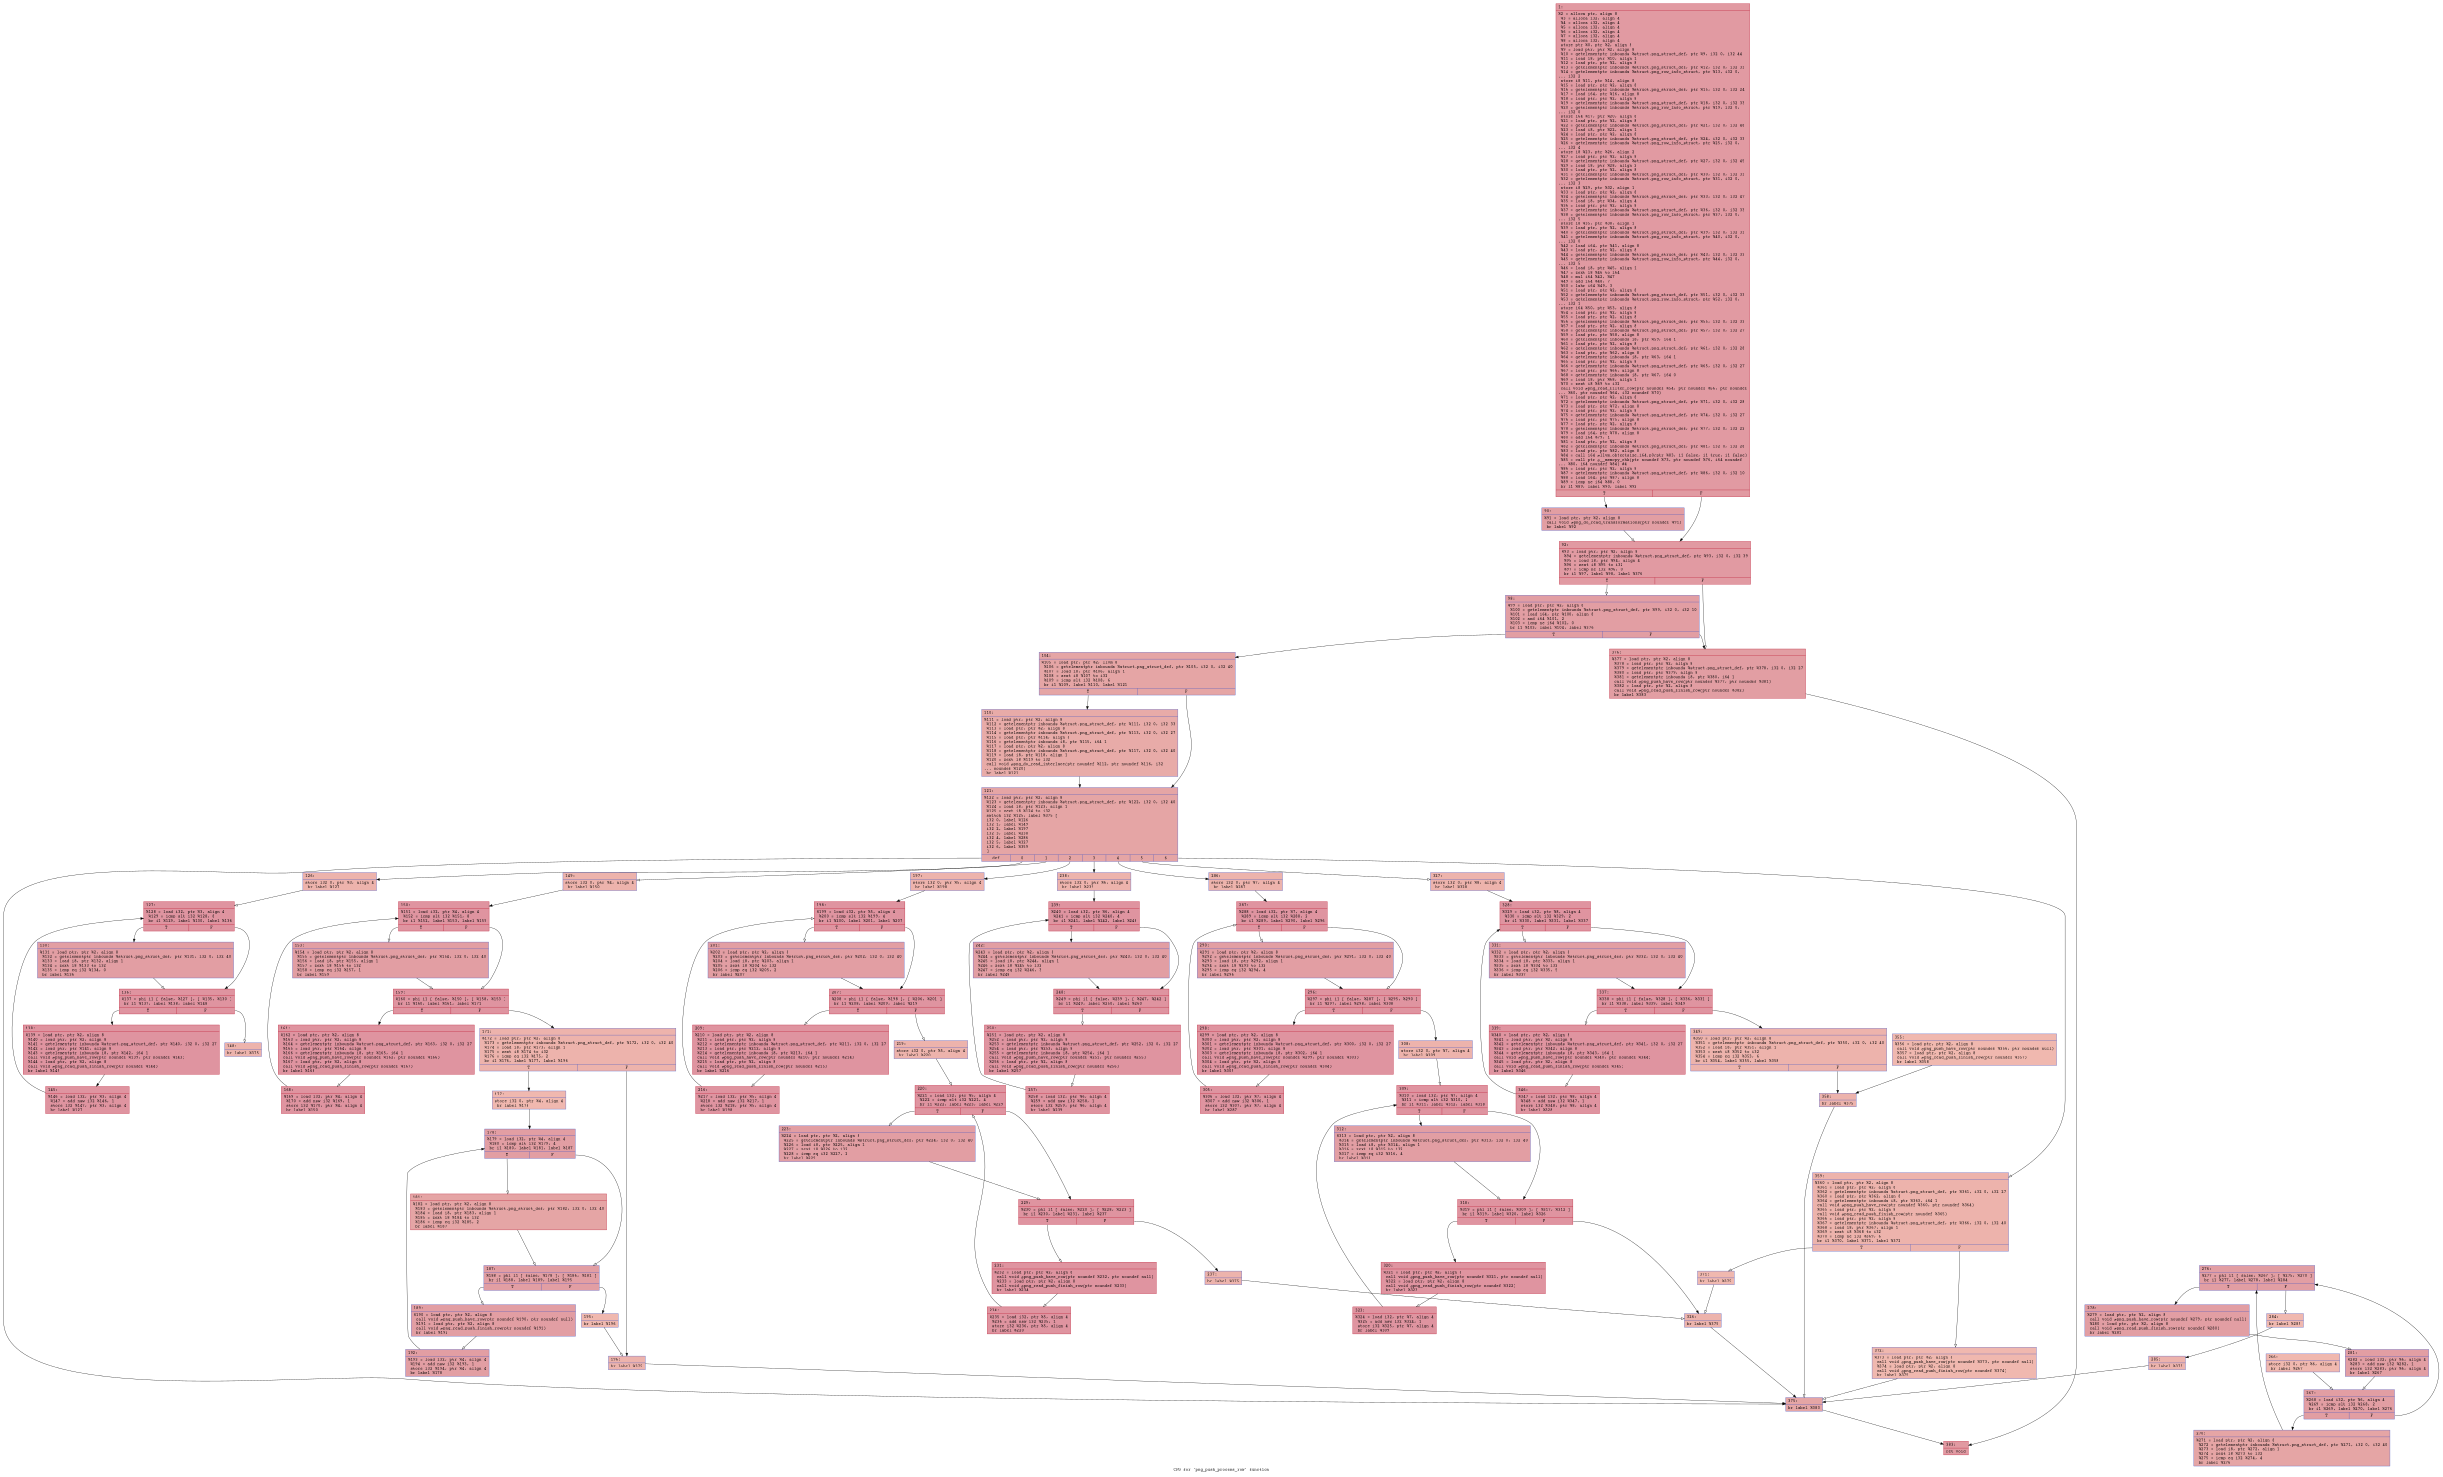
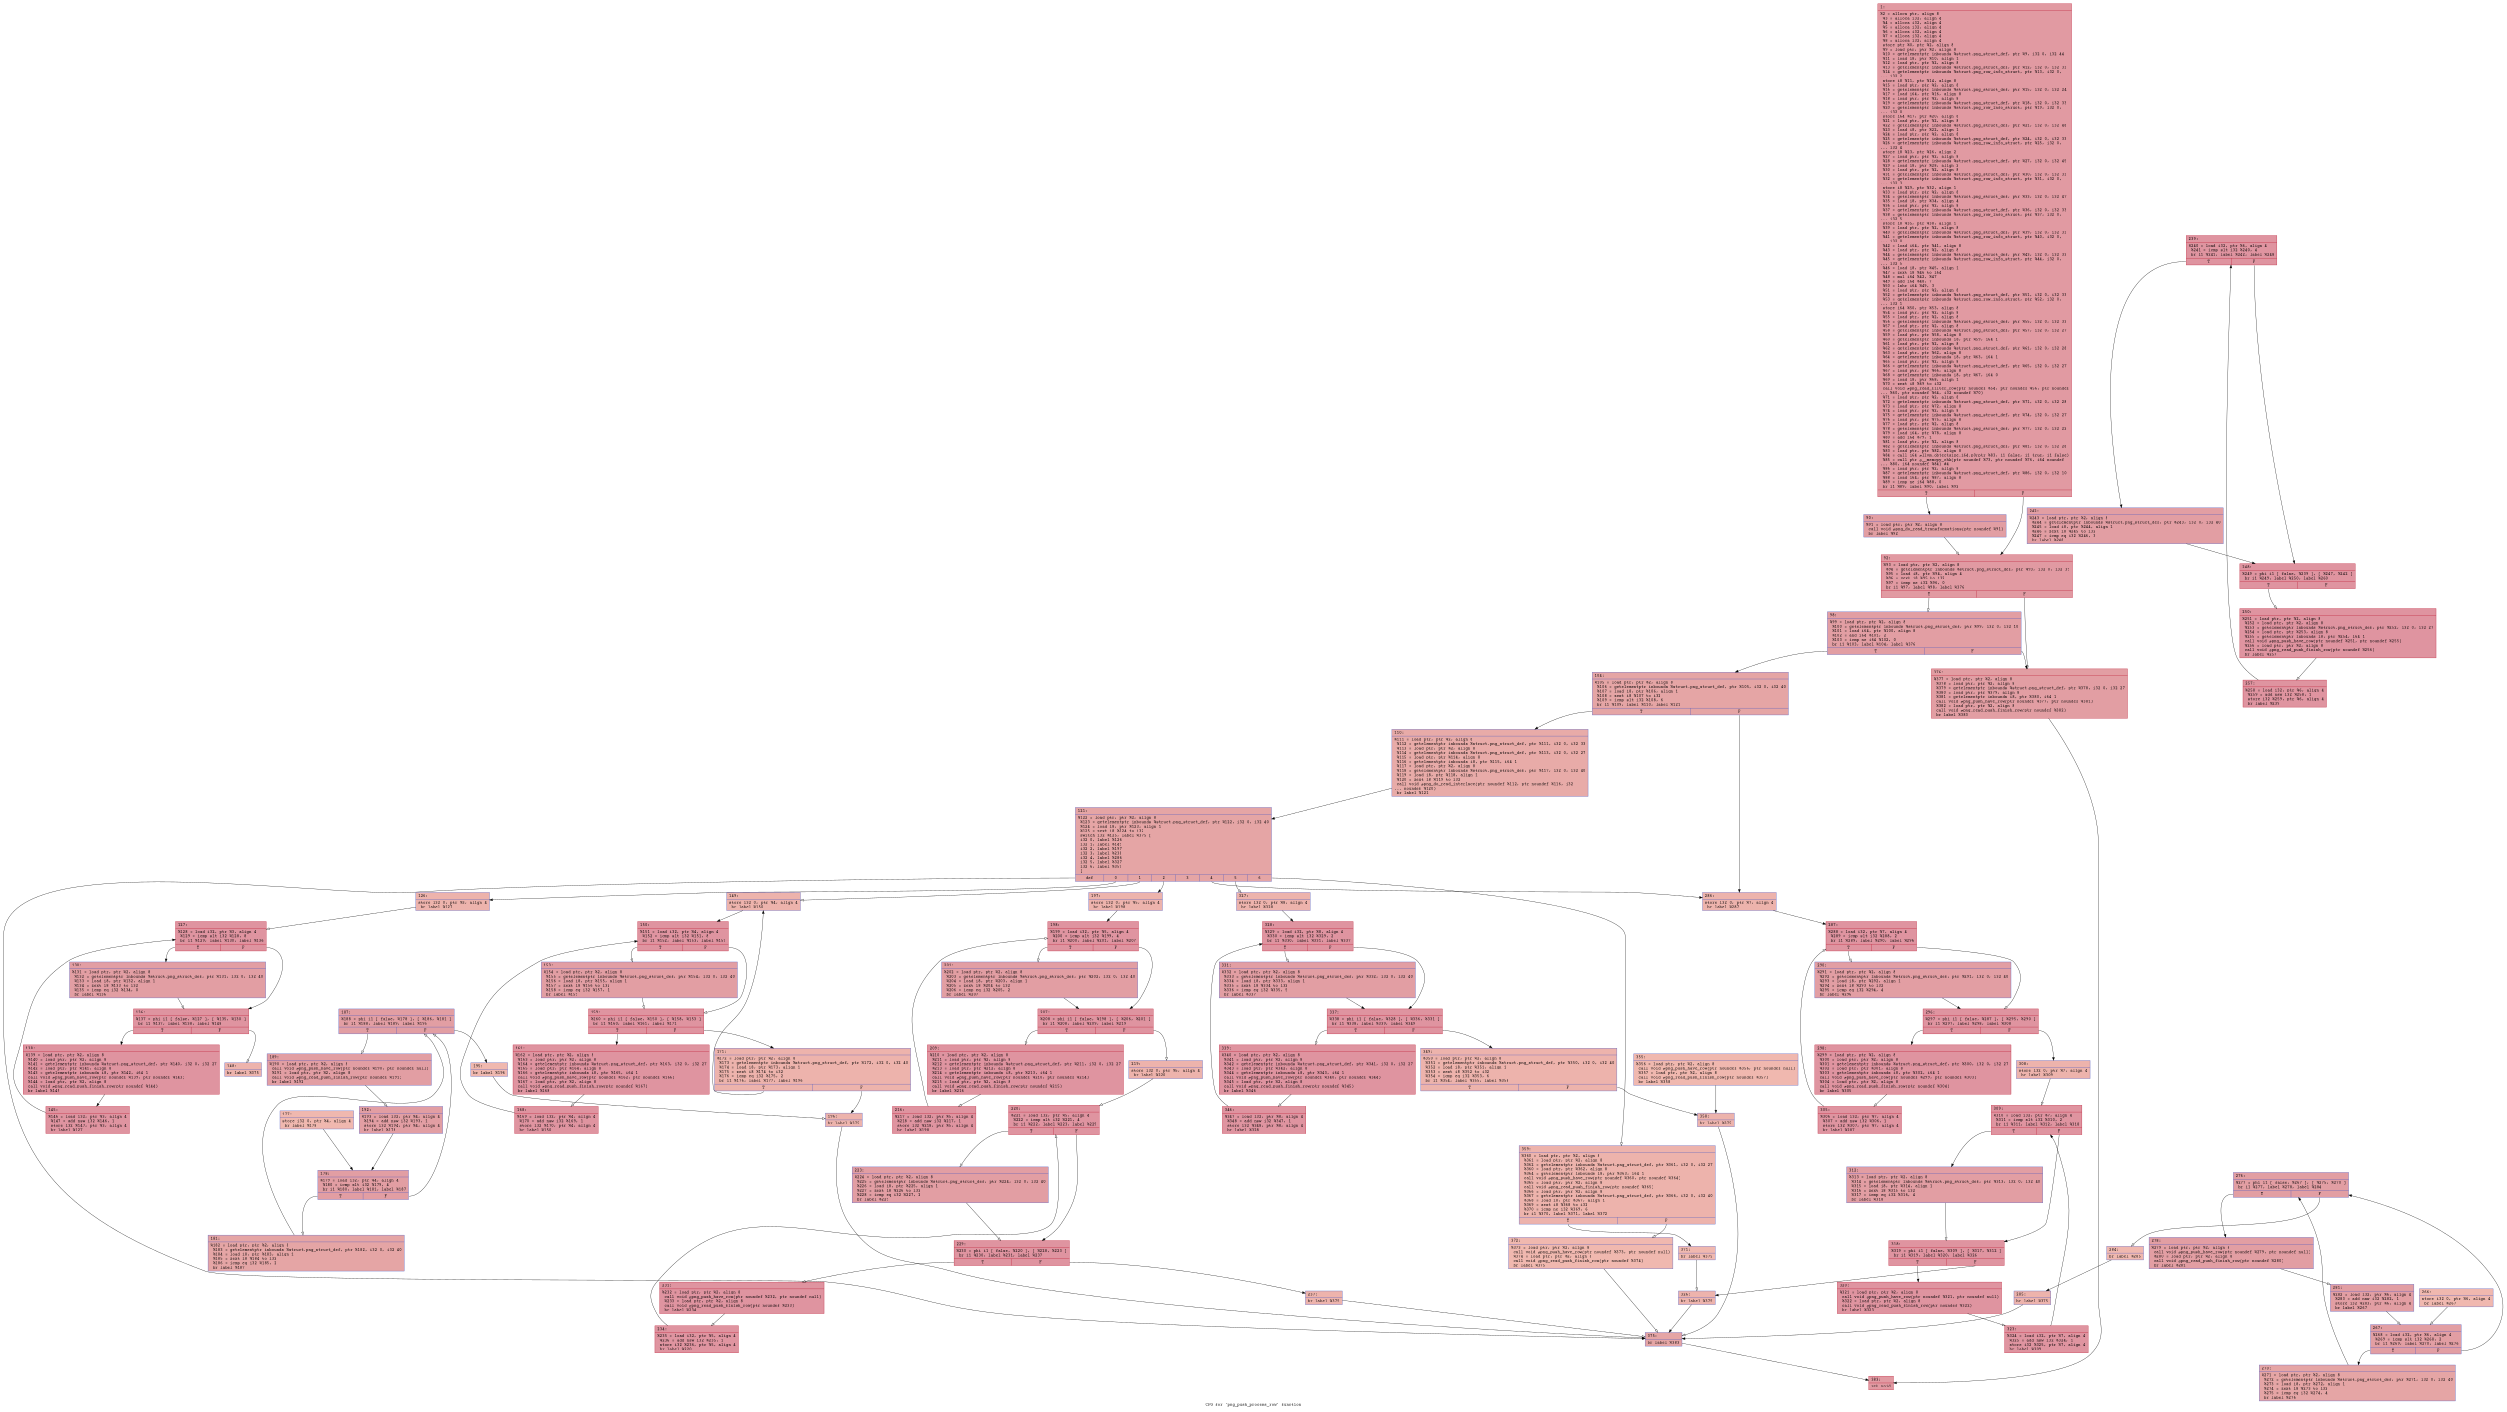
(1080, 662) -> (1634, 682)
(1191, 743) -> (1739, 802)
(1094, 882) -> none
(529, 1080) -> (728, 1025)
(509, 1212) -> (306, 1253)
(1771, 1255) -> (1629, 1233)
(1461, 1301) -> (1492, 1318)
